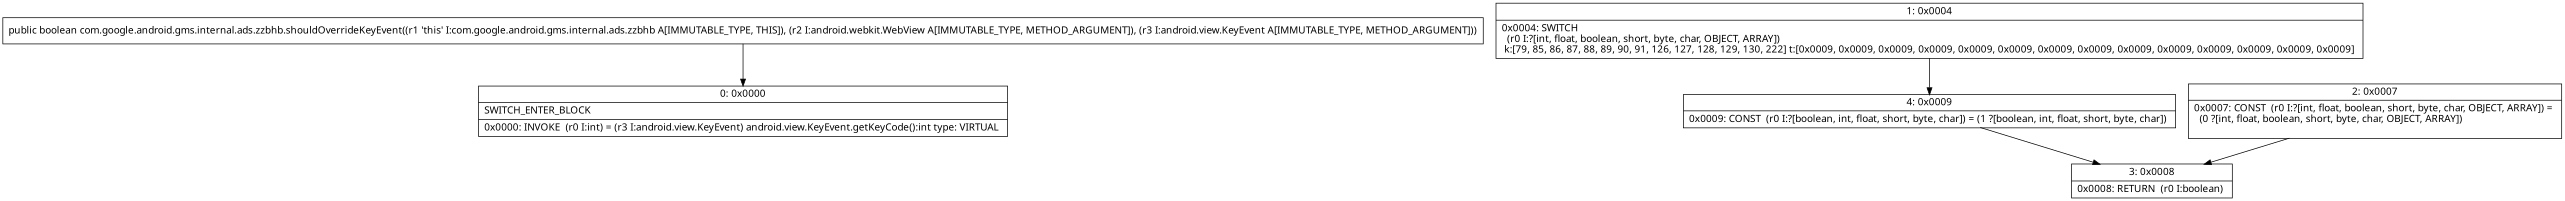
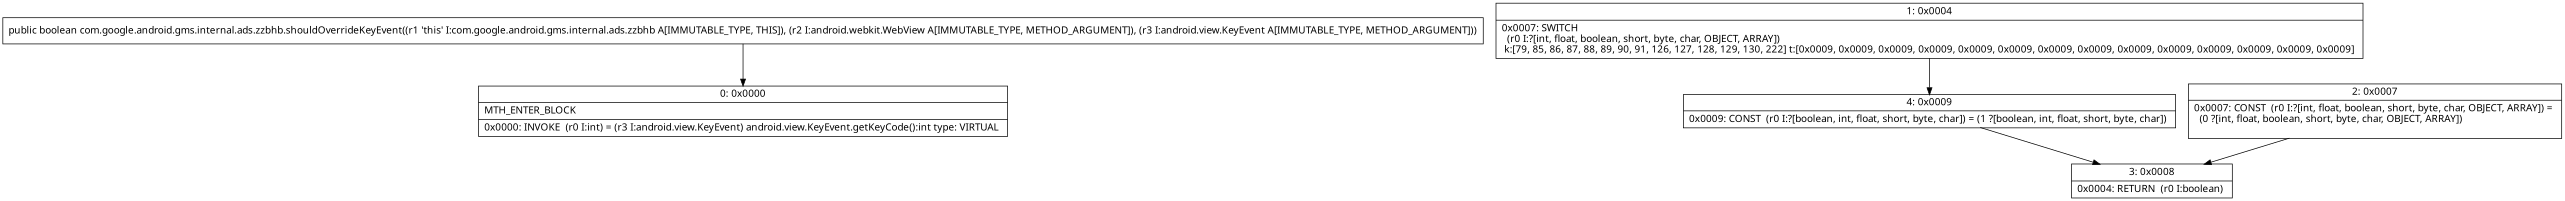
(1543, 28) -> (1543, 28)
(538, 110) -> (530, 110)
(2152, 189) -> (2152, 189)
